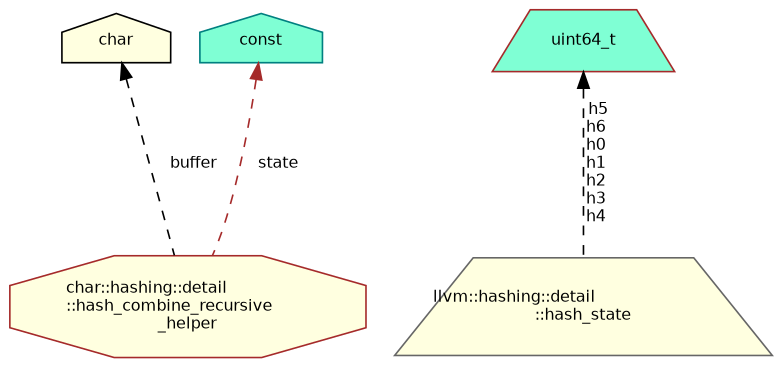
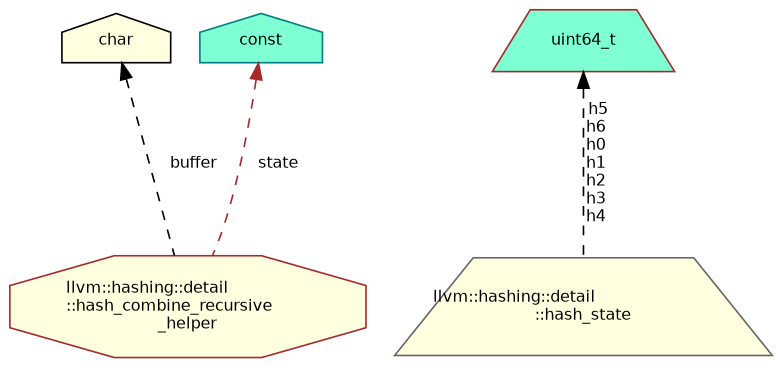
(188, 307) -> (188, 307)
